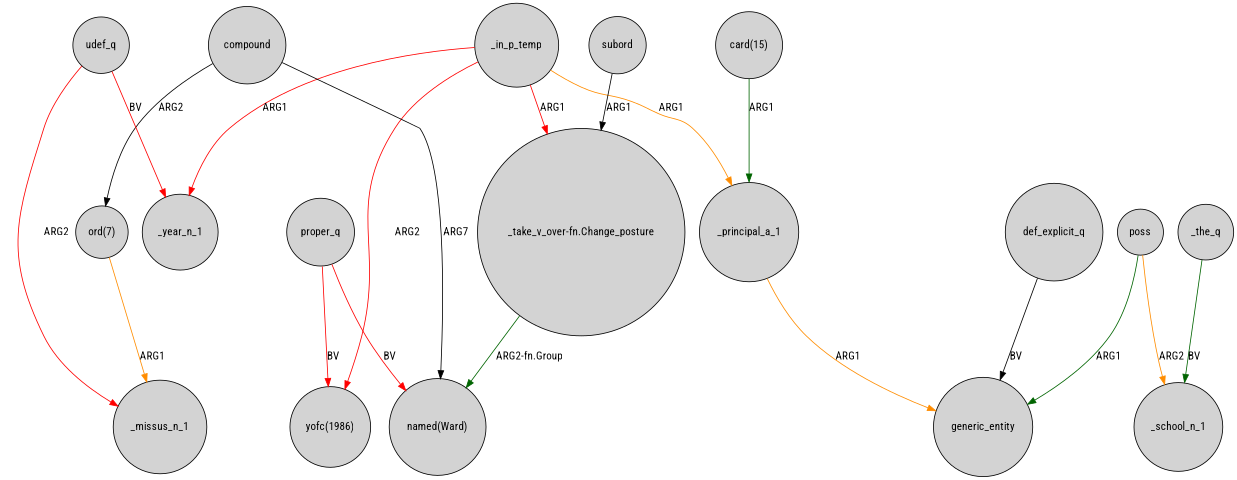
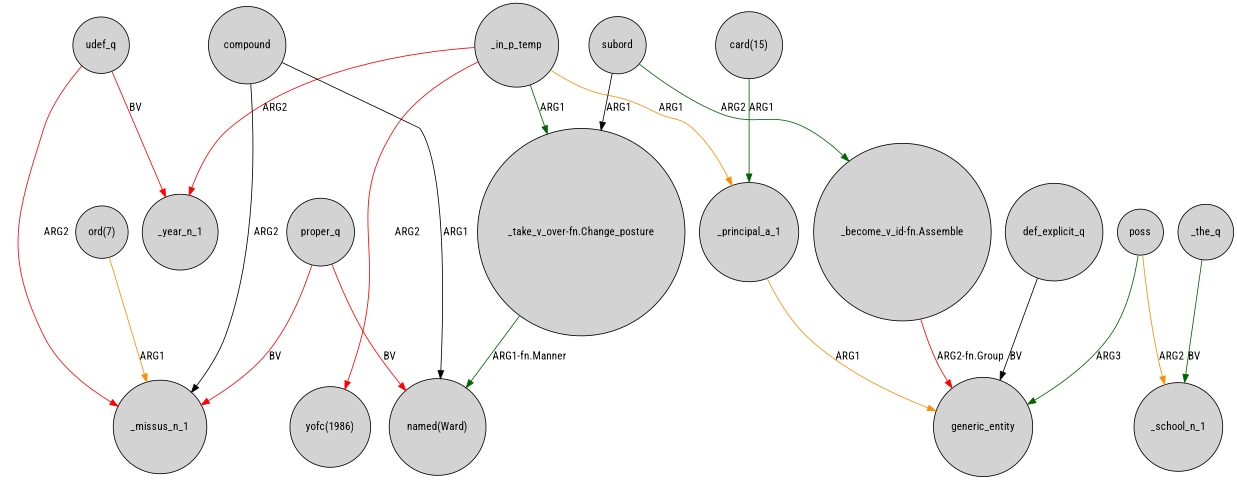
(537, 106) -> (537, 106)
(275, 108) -> (275, 108)
(143, 118) -> (247, 240)
(456, 232) -> (456, 232)
none -> (902, 232)
(325, 322) -> (274, 344)
(530, 357) -> (530, 357)
(1109, 357) -> (1109, 357)
